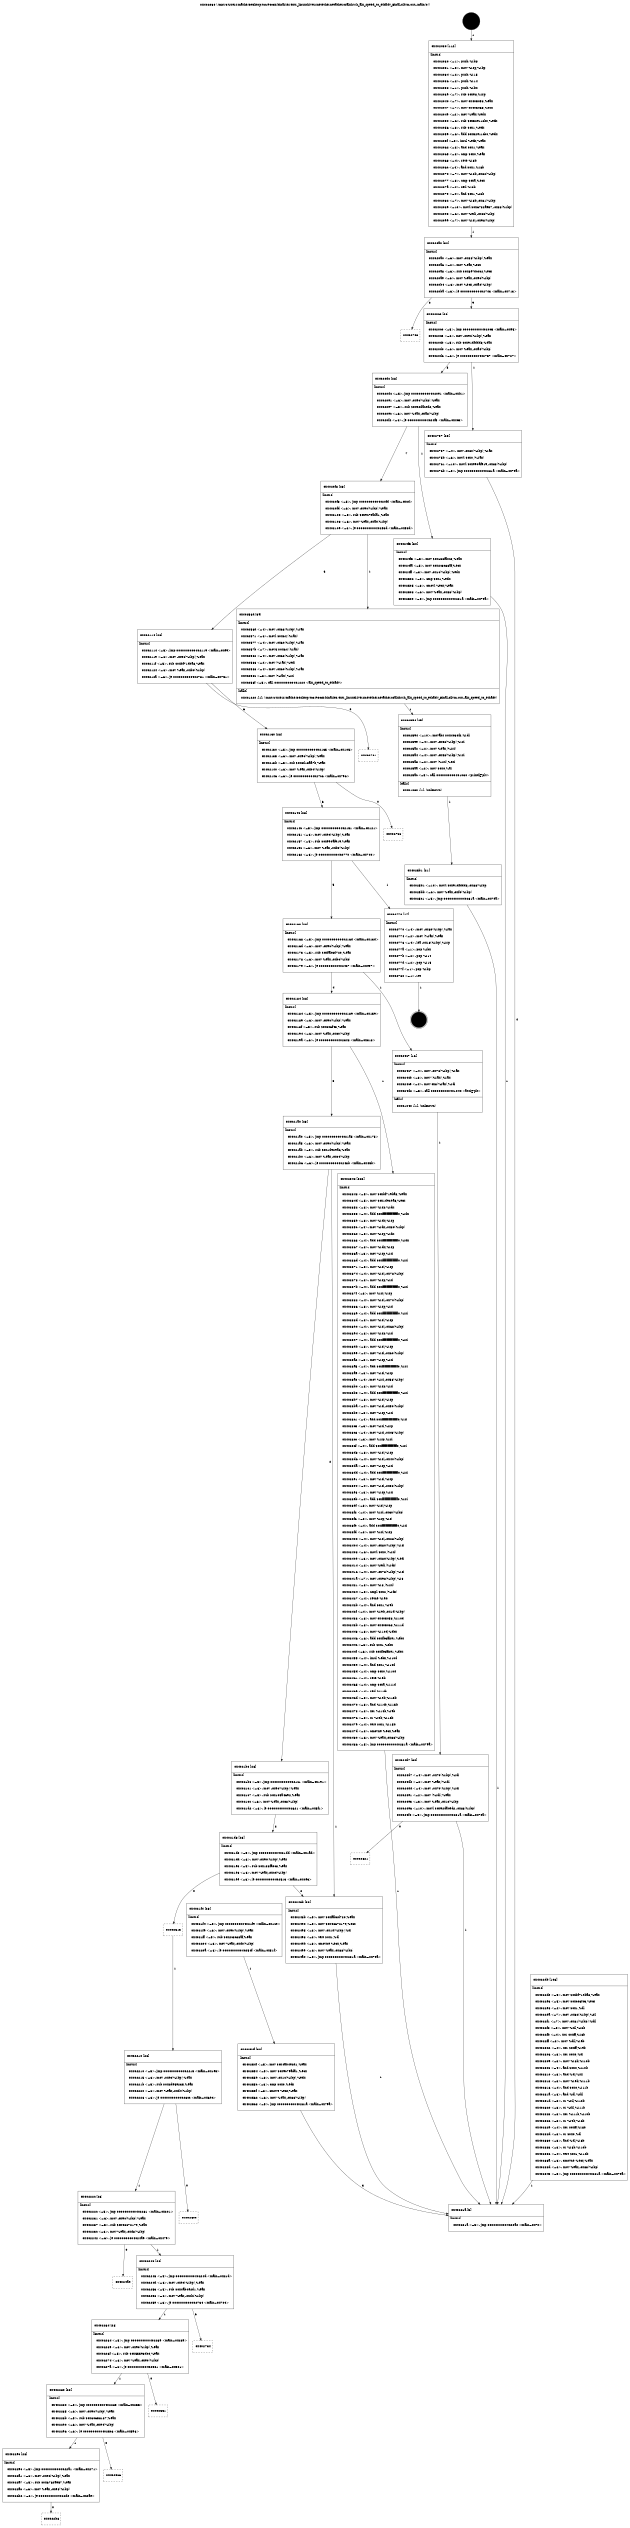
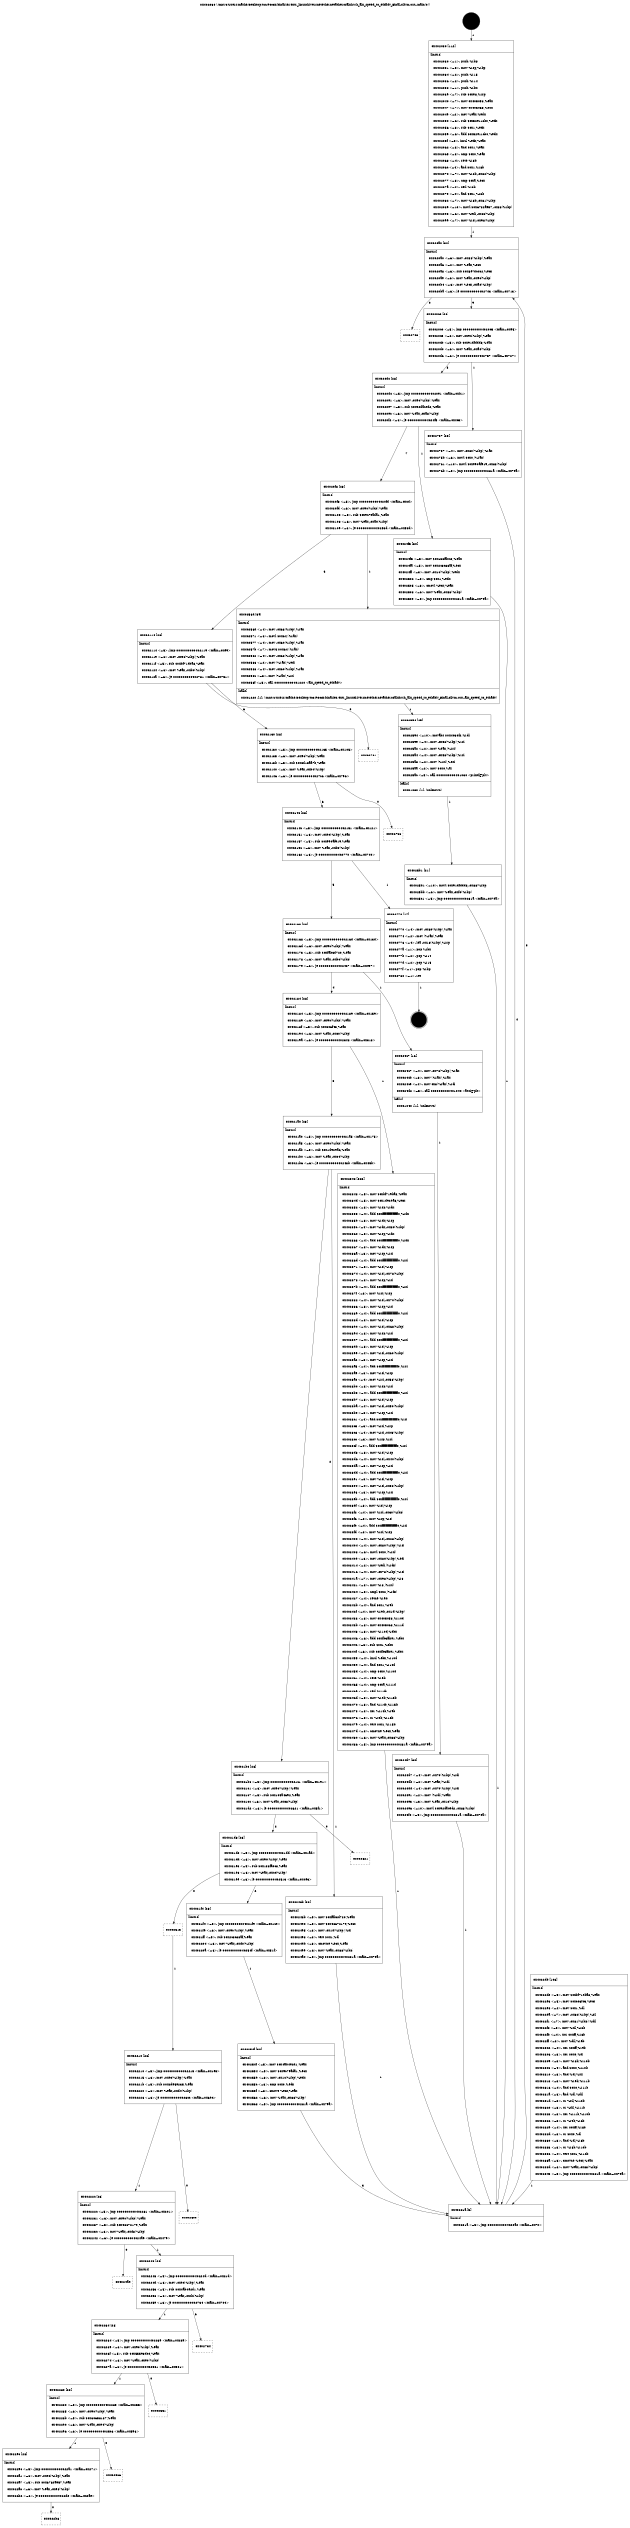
none -> (525, 1252)
(385, 1836) -> (331, 1833)
(297, 1890) -> (252, 1894)
